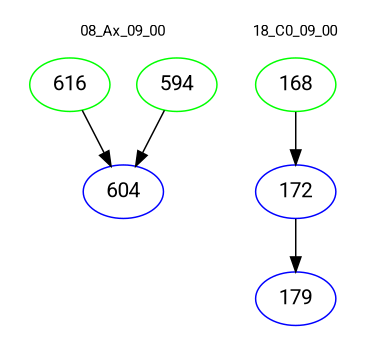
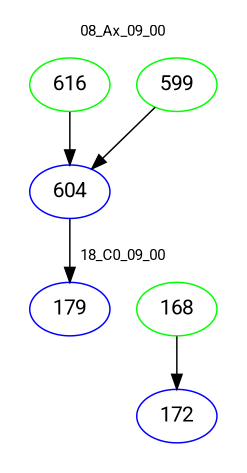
(177, 85) -> (177, 85)
(296, 238) -> (70, 251)
